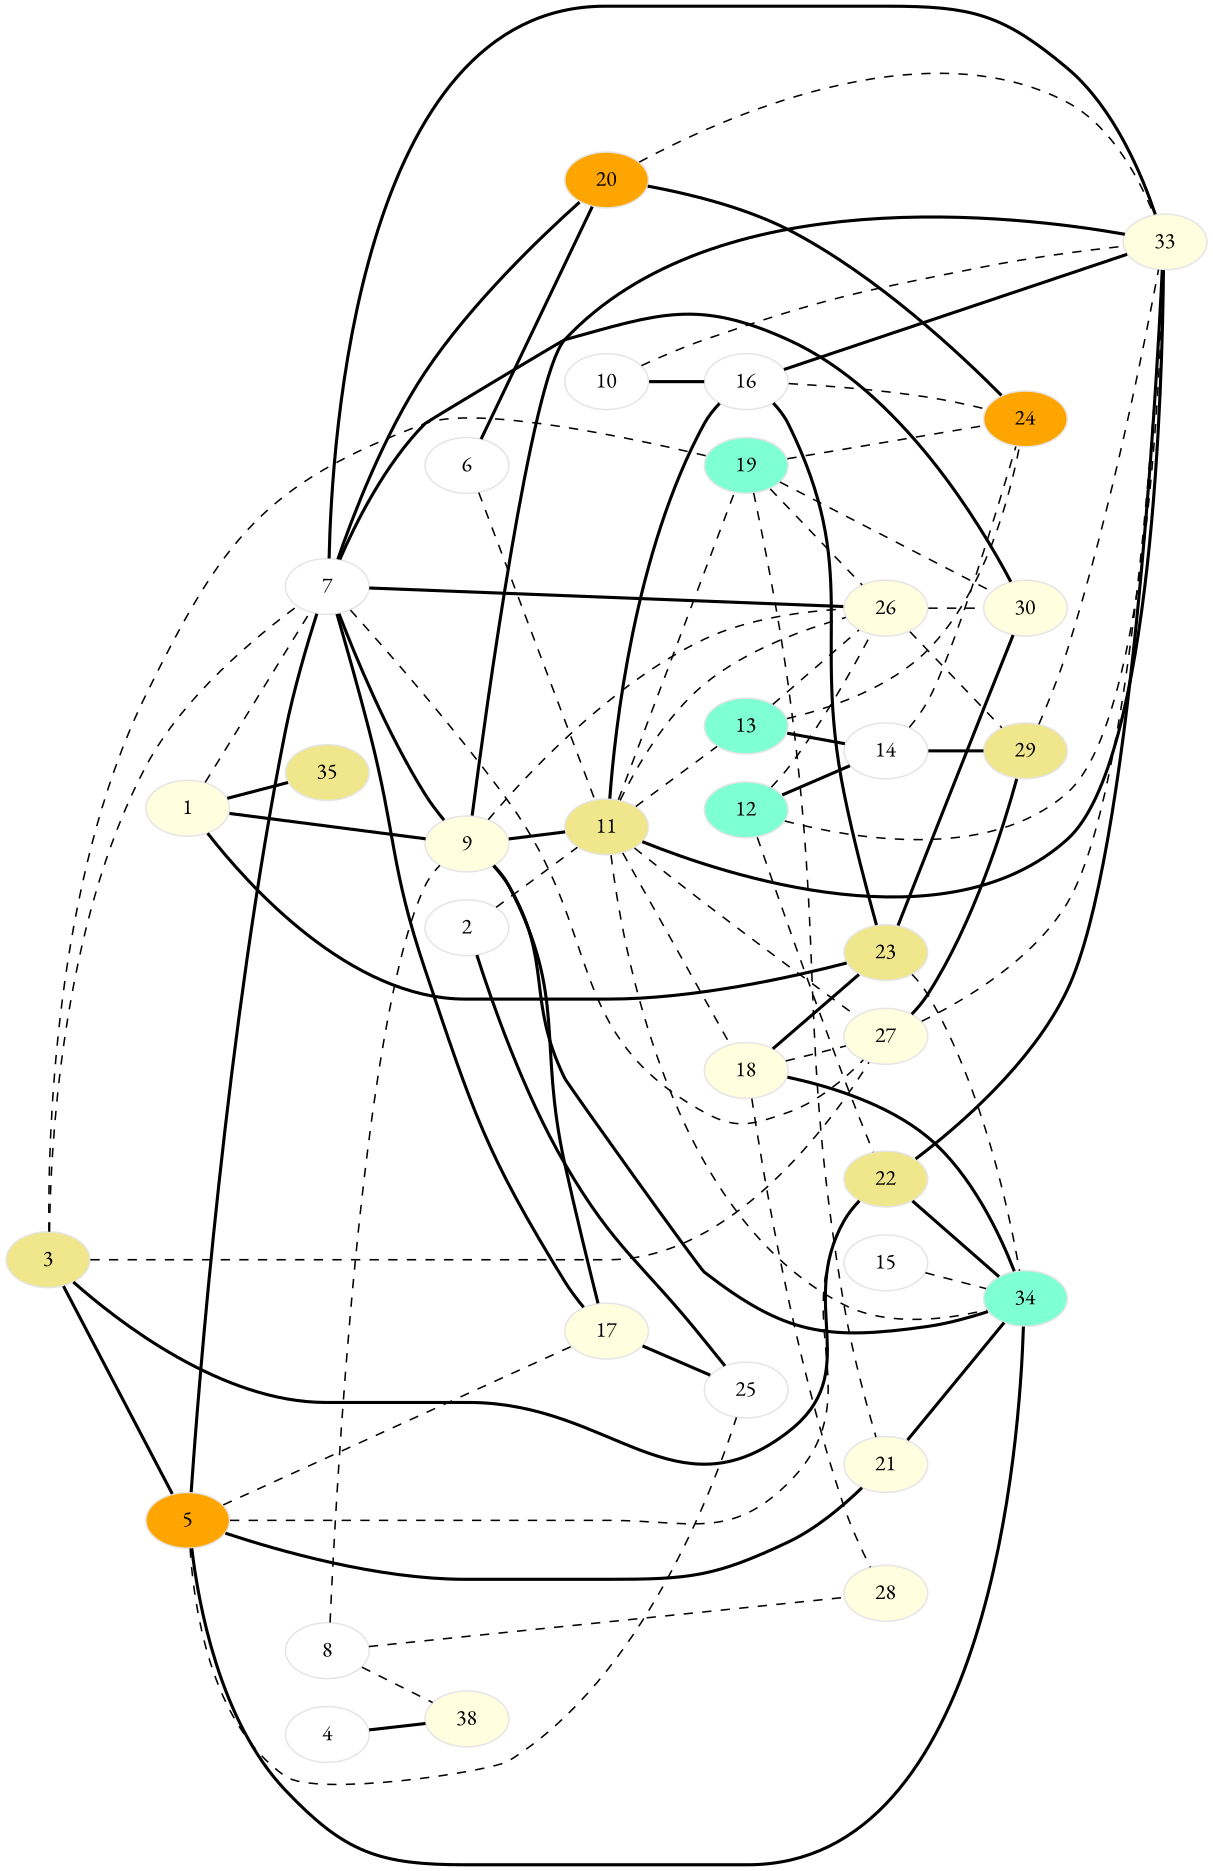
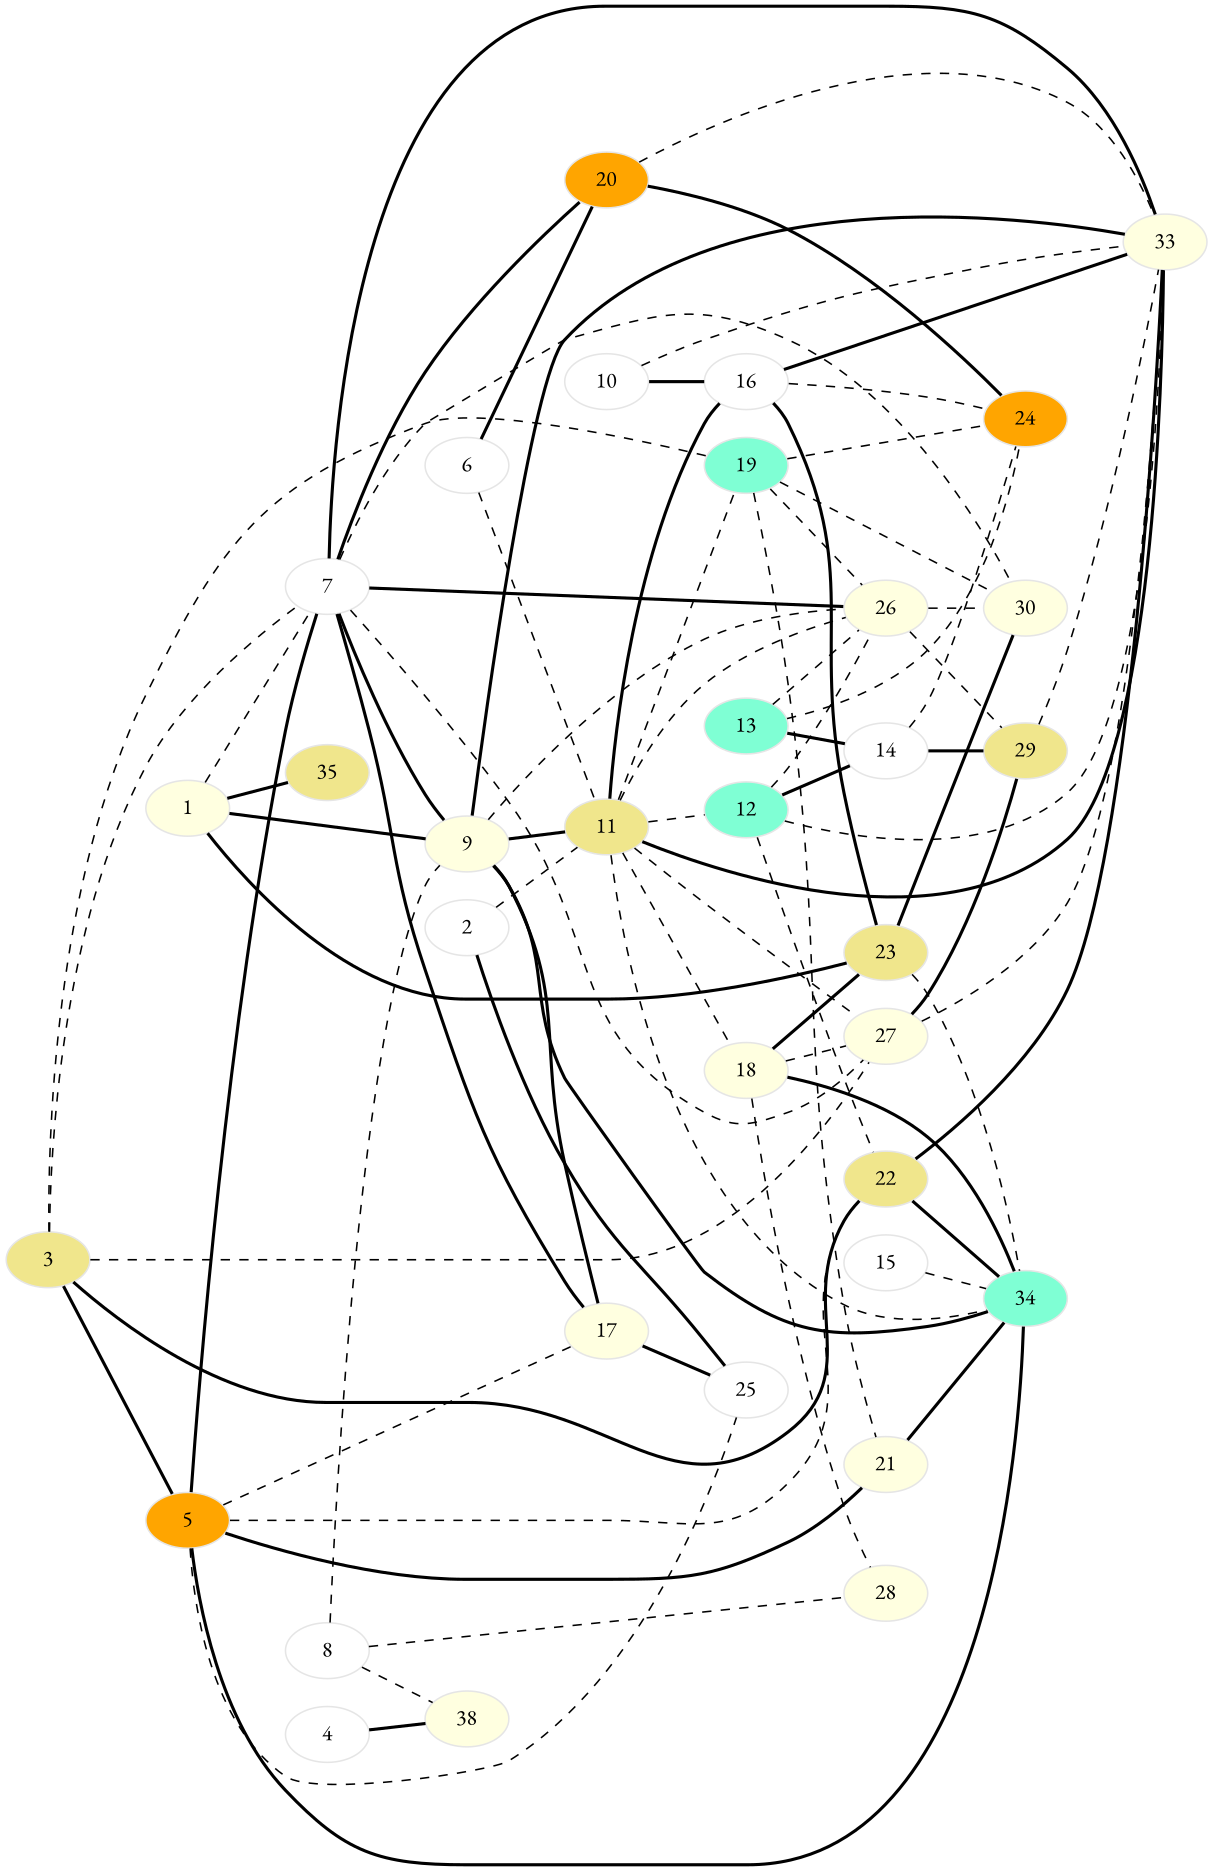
(682, 314) -> (682, 314)
(676, 776) -> (677, 818)
